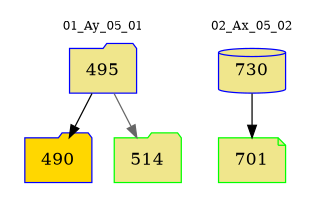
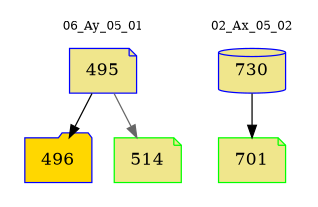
(103, 27) -> (103, 27)
(103, 71) -> (103, 71)
(58, 160) -> (58, 160)
(148, 160) -> (148, 160)
